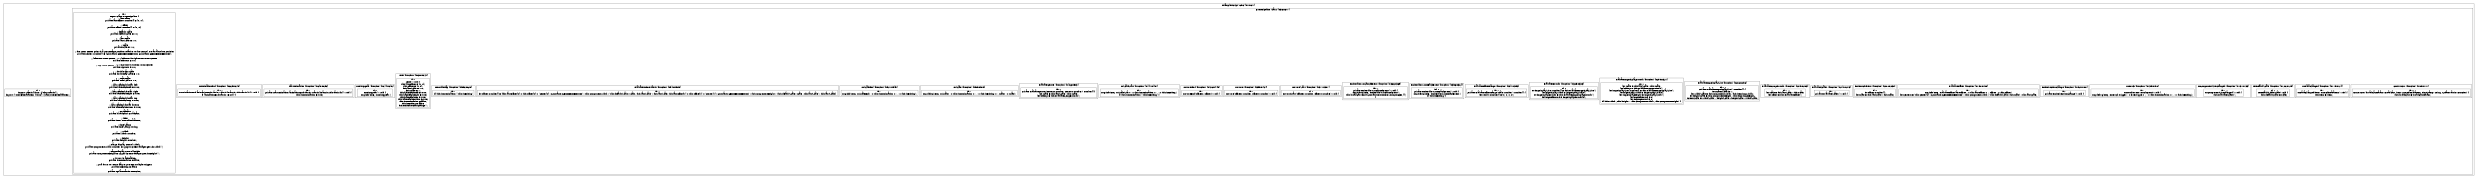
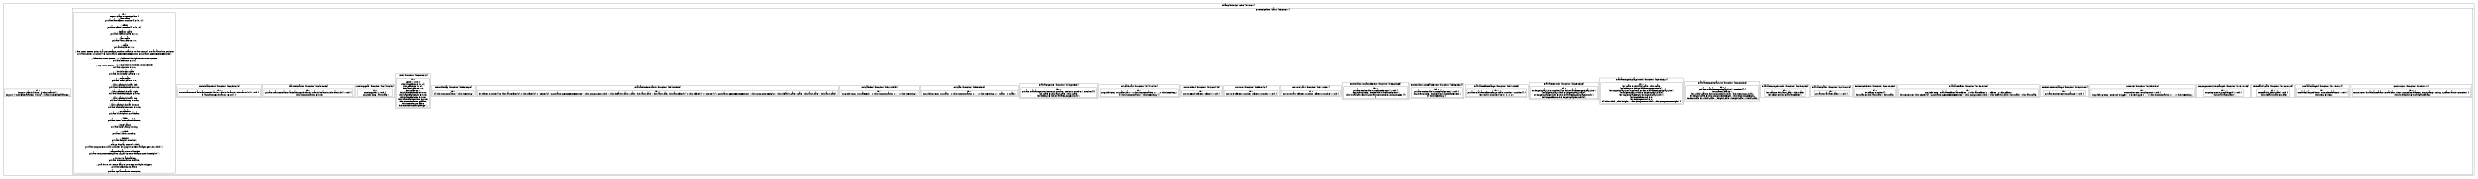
(375, 93) -> (375, 93)
